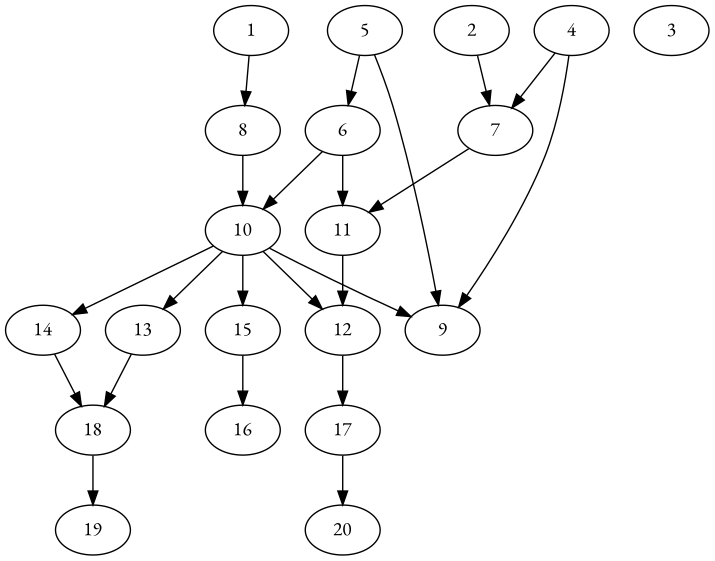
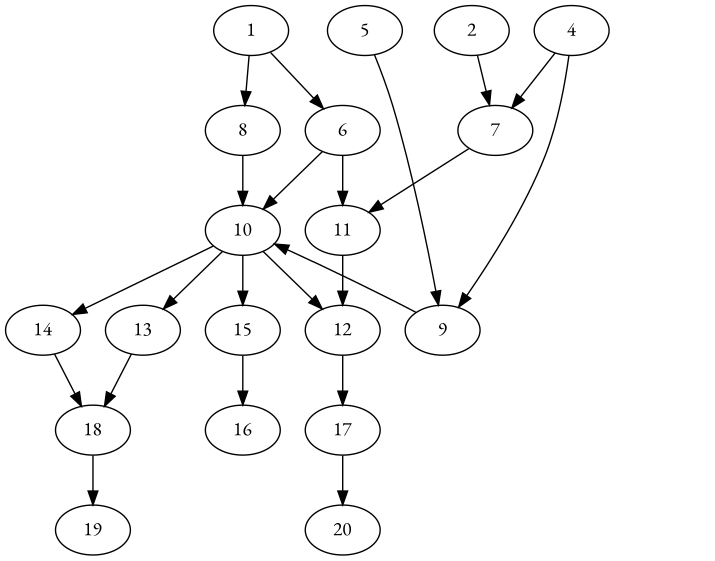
(672, 31) -> none
(355, 73) -> (292, 75)
(333, 280) -> (352, 280)
